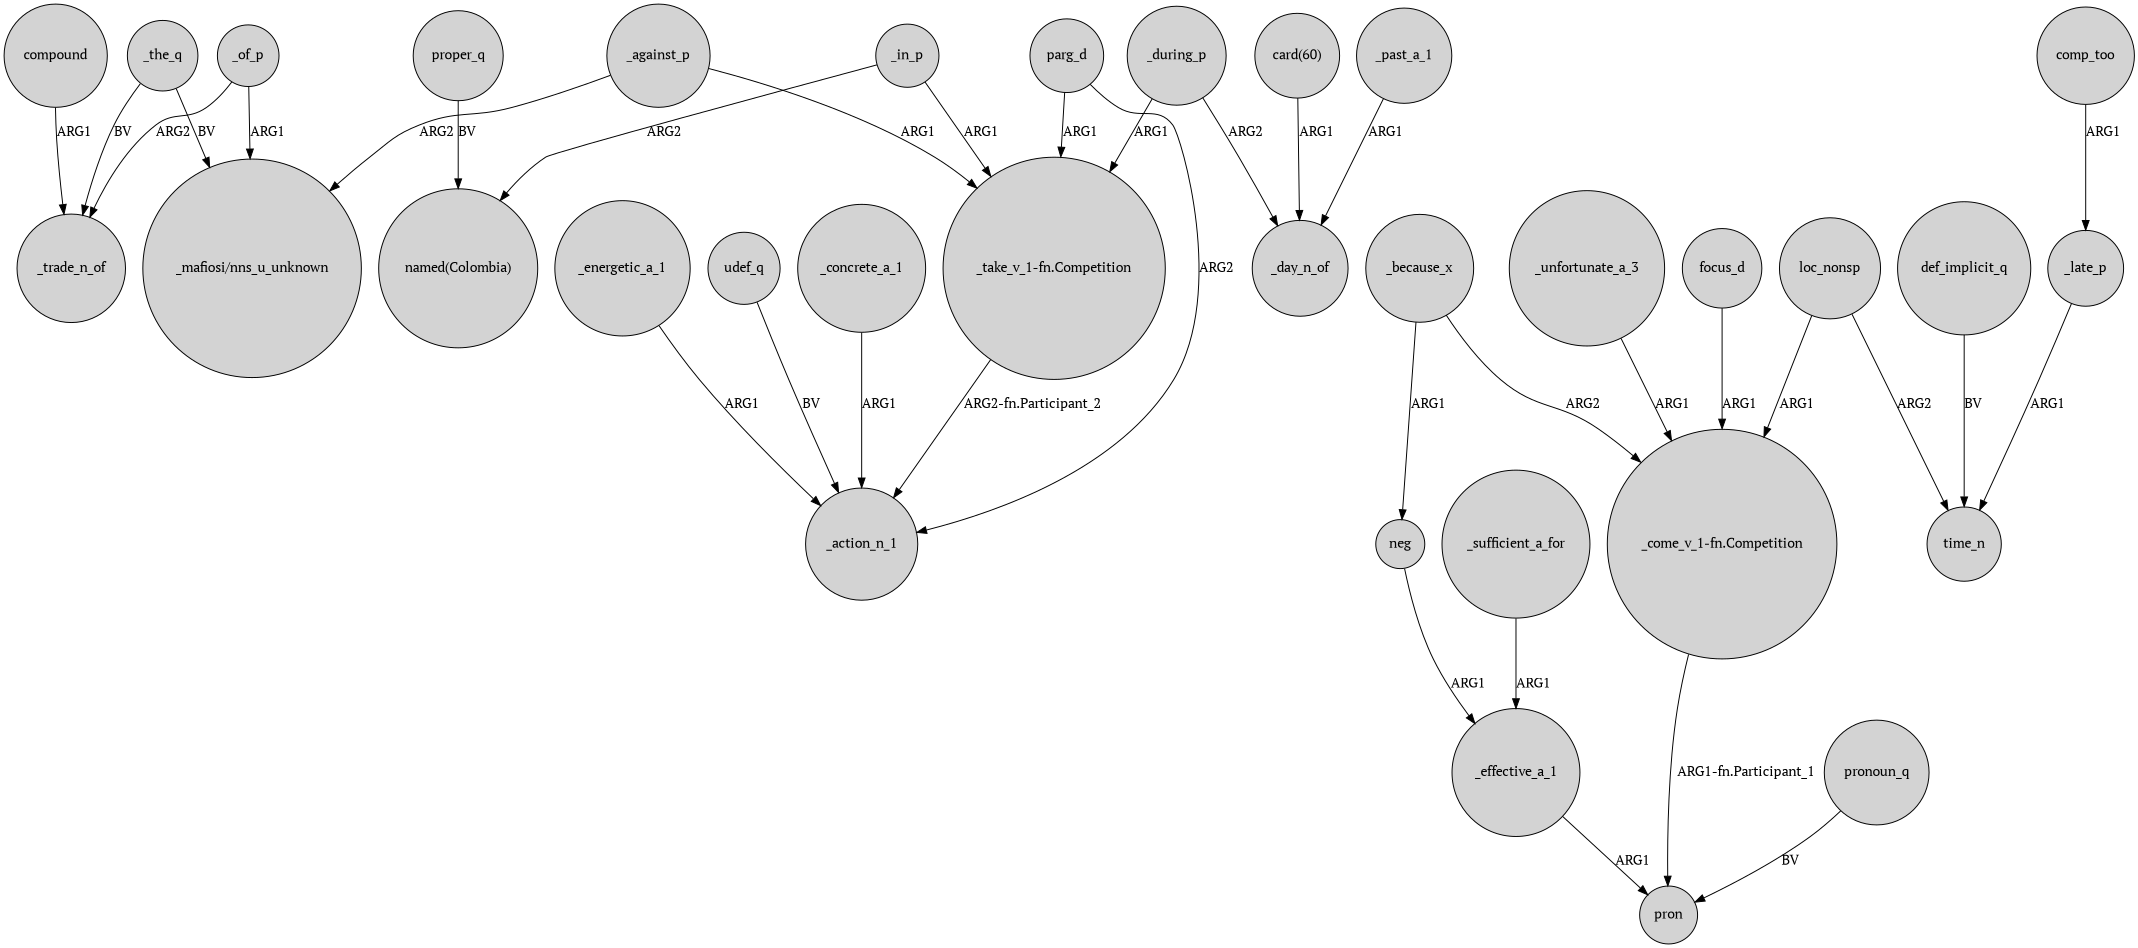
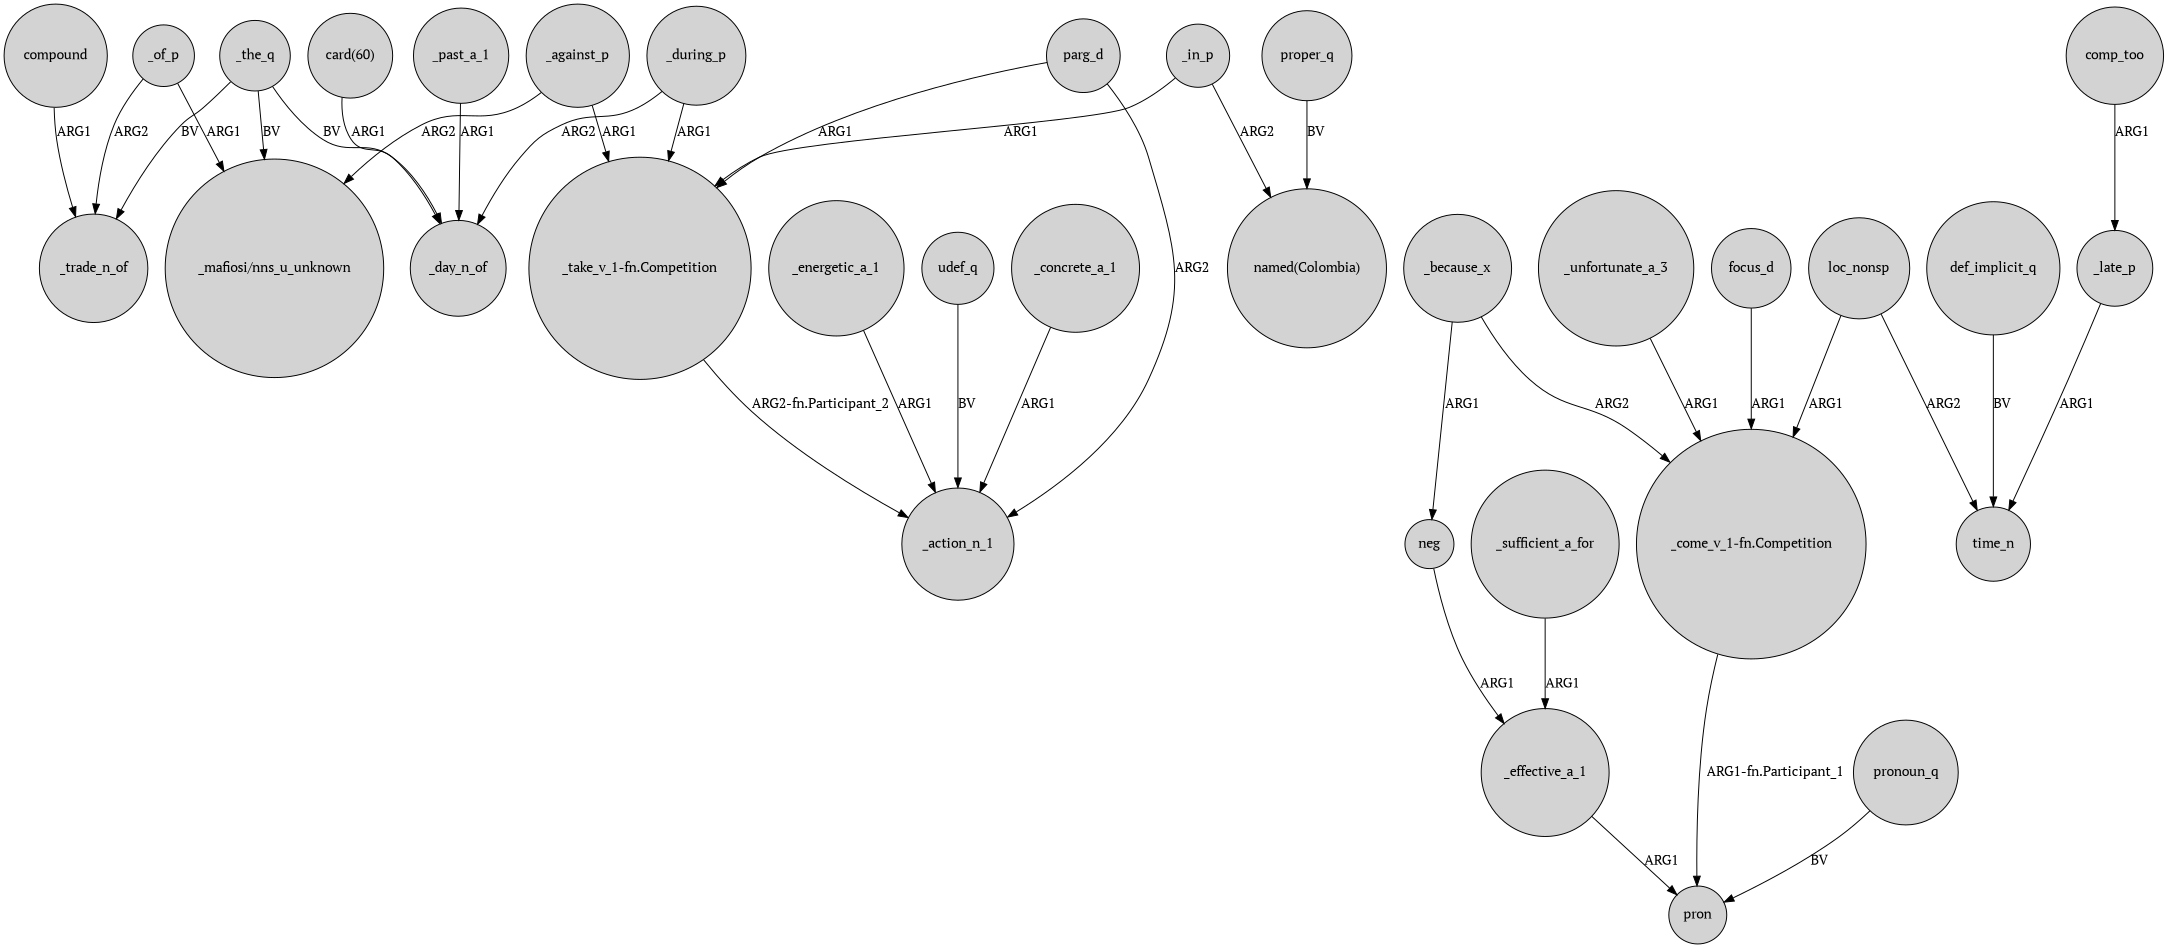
none -> (347, 147)
